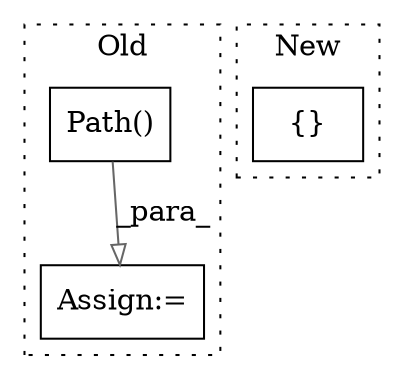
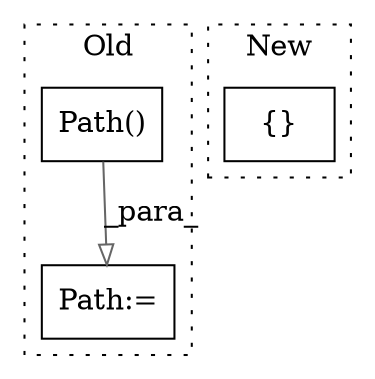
(122, 302) -> (108, 302)
